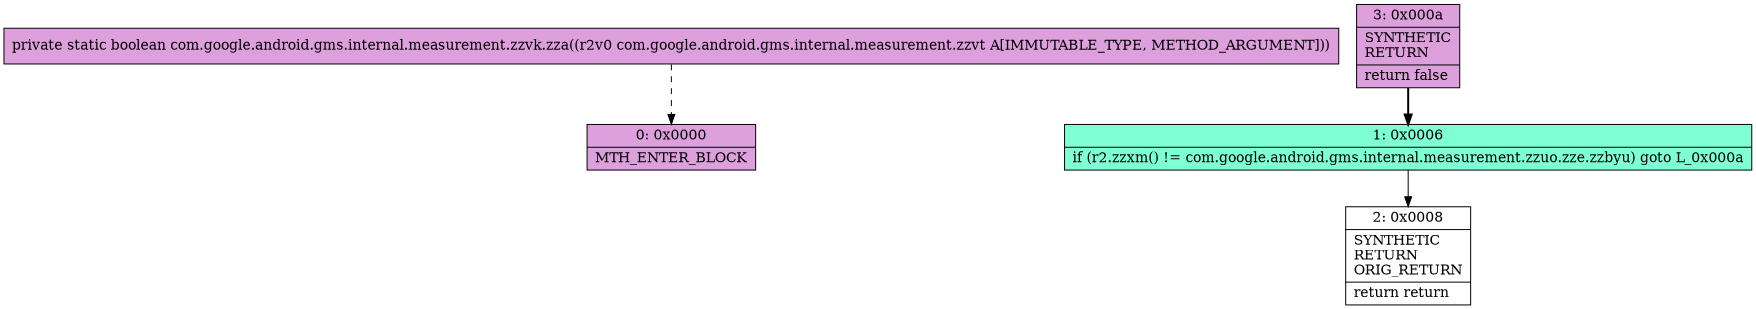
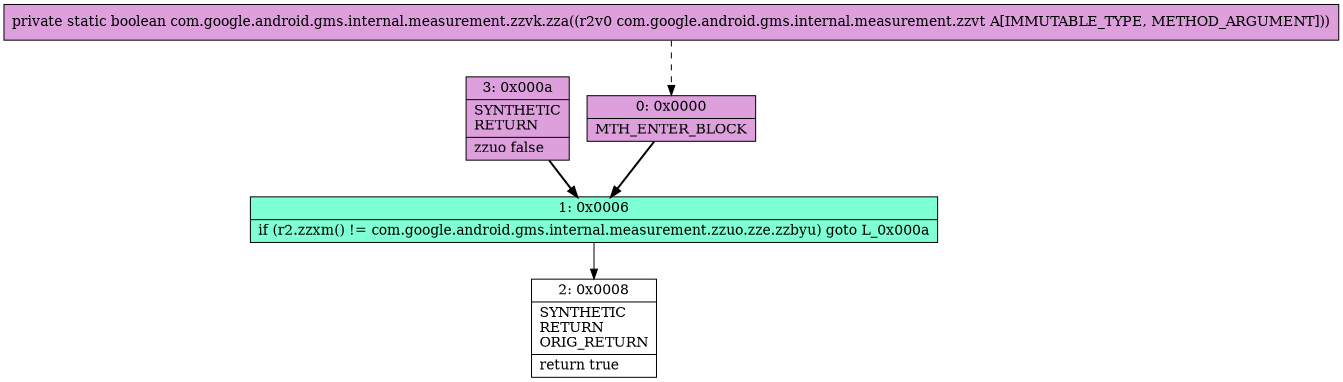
(1407, 76) -> (509, 148)
none -> (636, 165)
(1402, 293) -> (580, 365)
